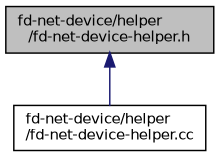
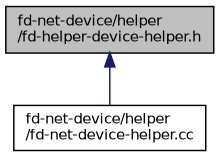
(110, 30) -> (110, 30)
